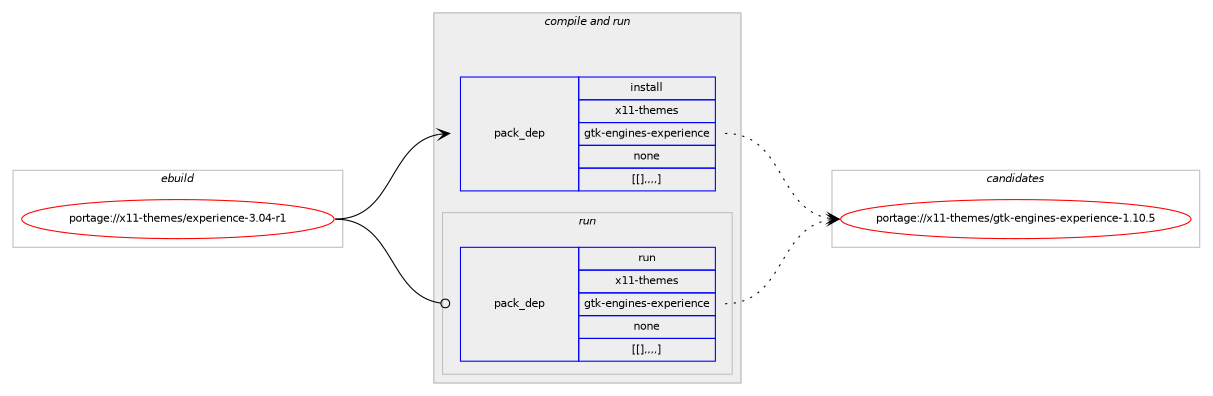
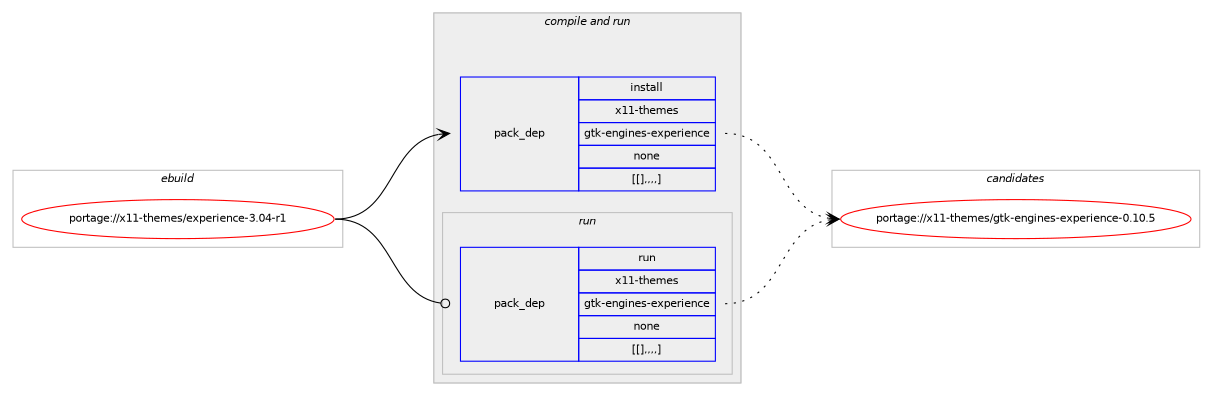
(1016, 219) -> (1016, 219)
